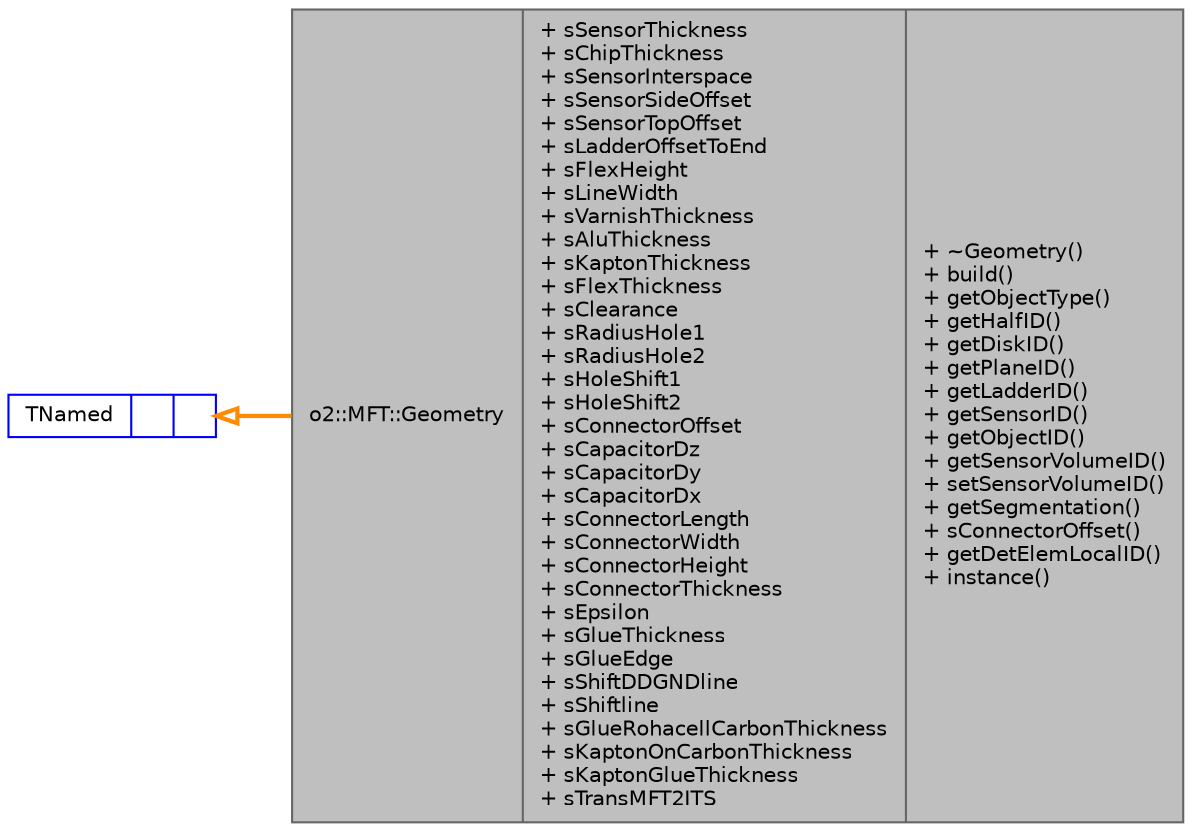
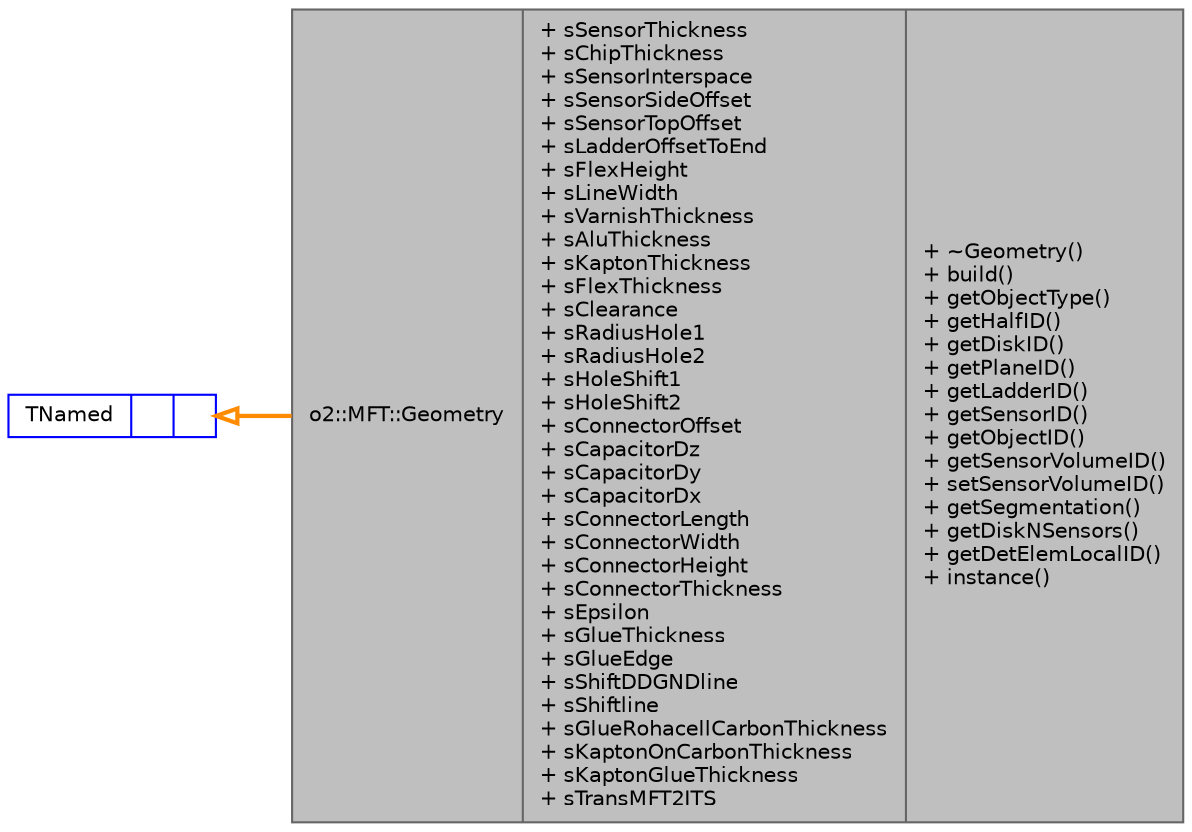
(1032, 531) -> (1032, 531)
